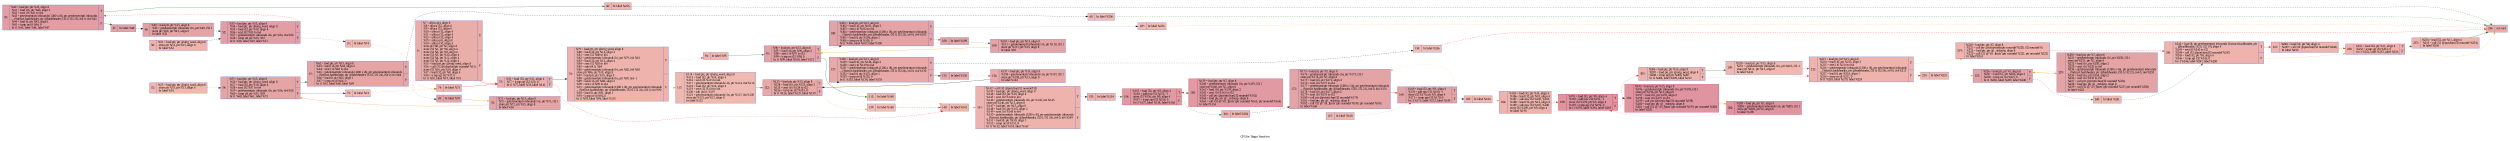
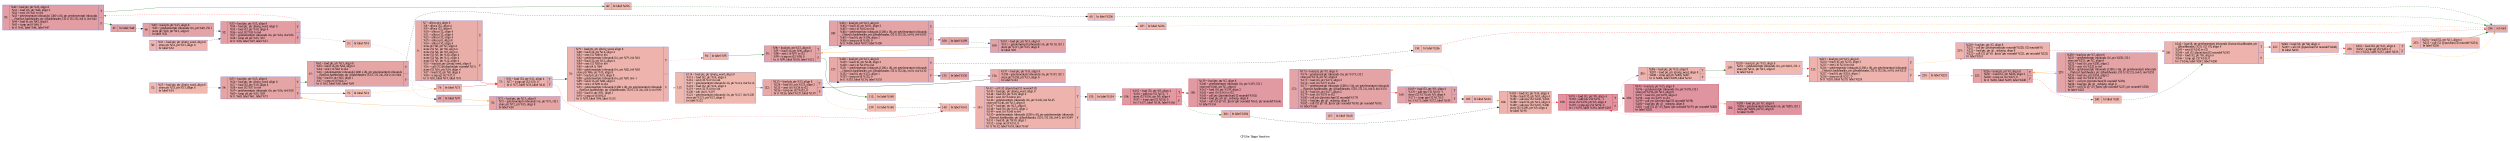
(2003, 76) -> (2003, 76)
(1269, 111) -> (1374, 123)
